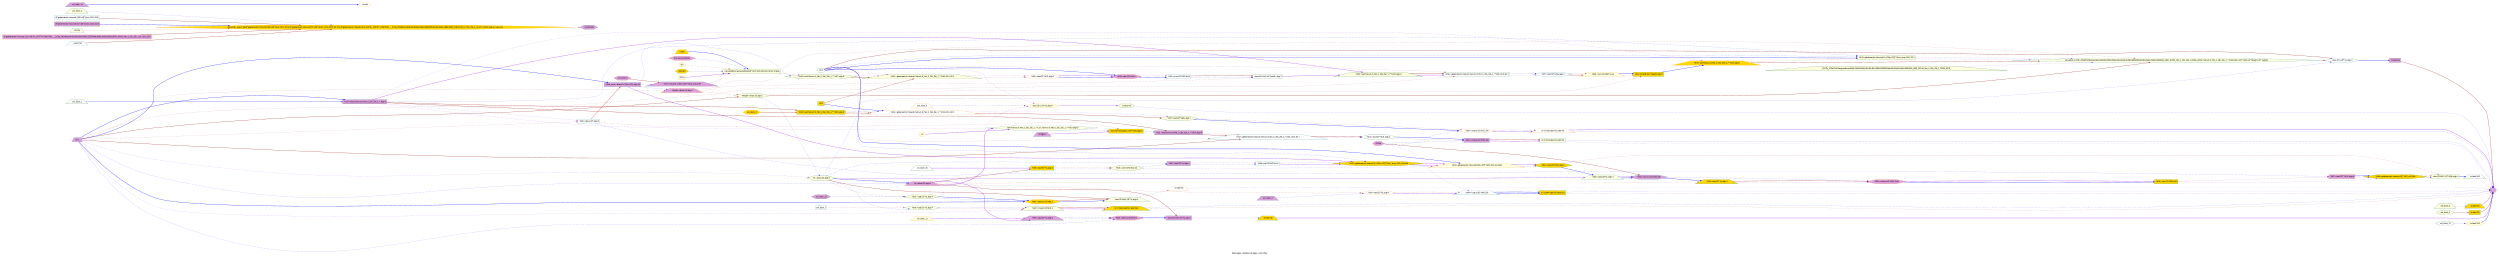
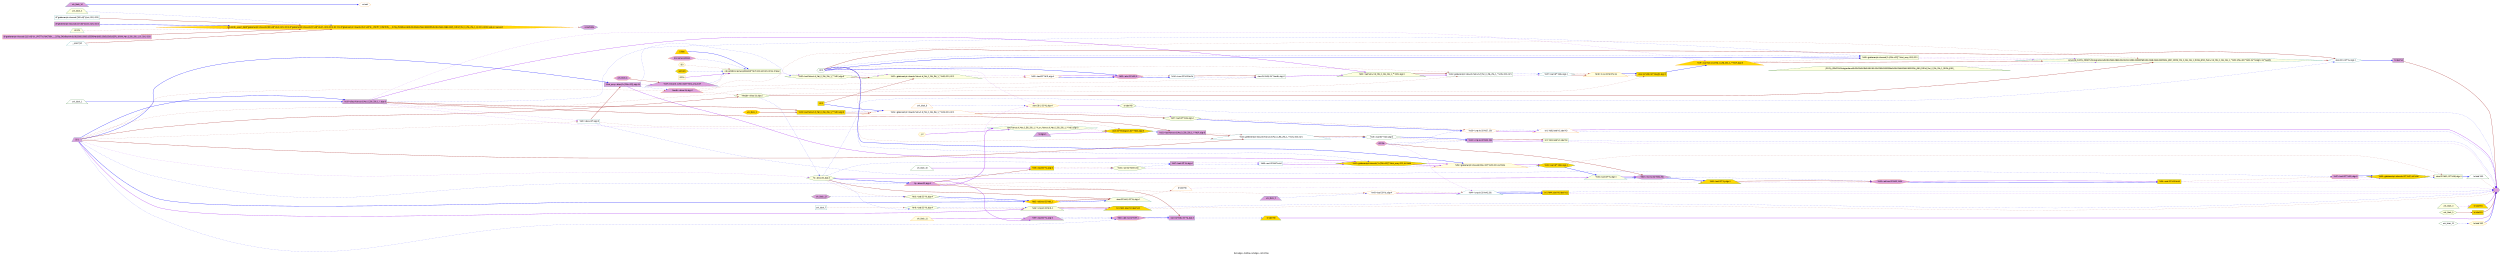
(1126, 131) -> (1128, 131)
(538, 214) -> (538, 214)
